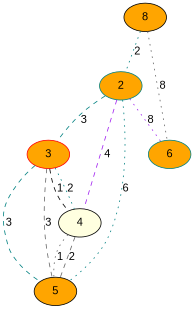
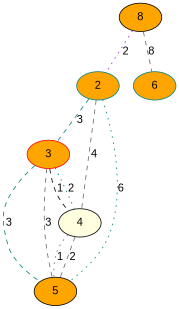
(133, 52) -> (119, 52)
(157, 86) -> (148, 52)
(145, 120) -> none
(100, 154) -> (89, 154)
